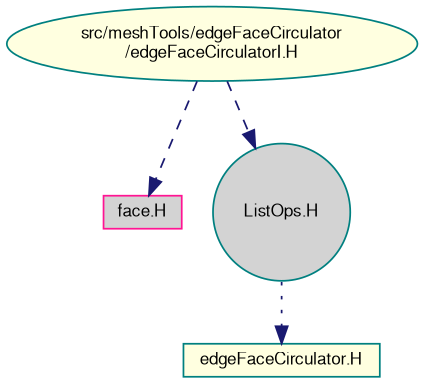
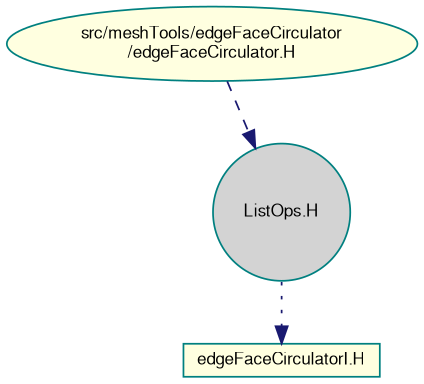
(212, 44) -> (212, 44)
(143, 212) -> none
(282, 360) -> (282, 360)
